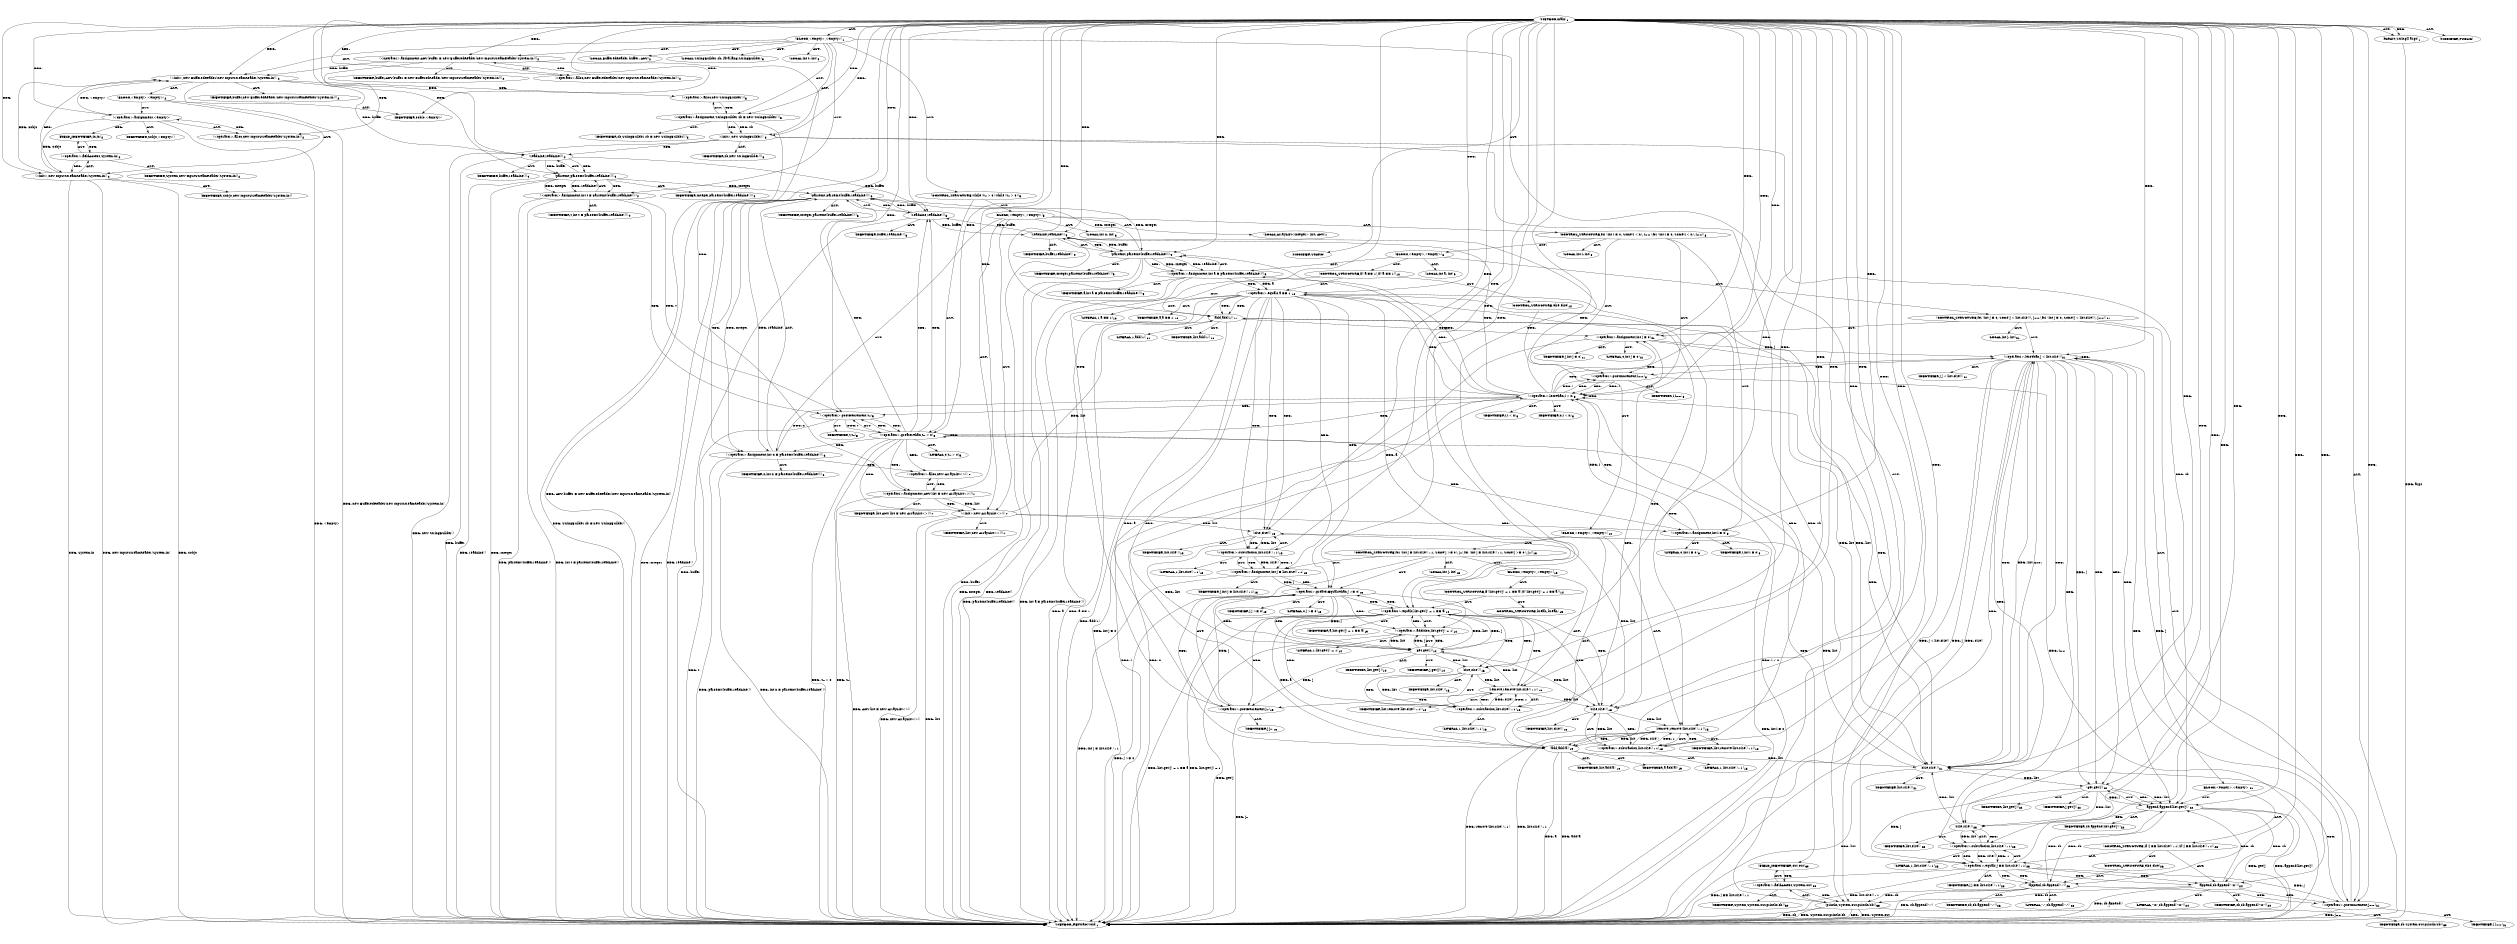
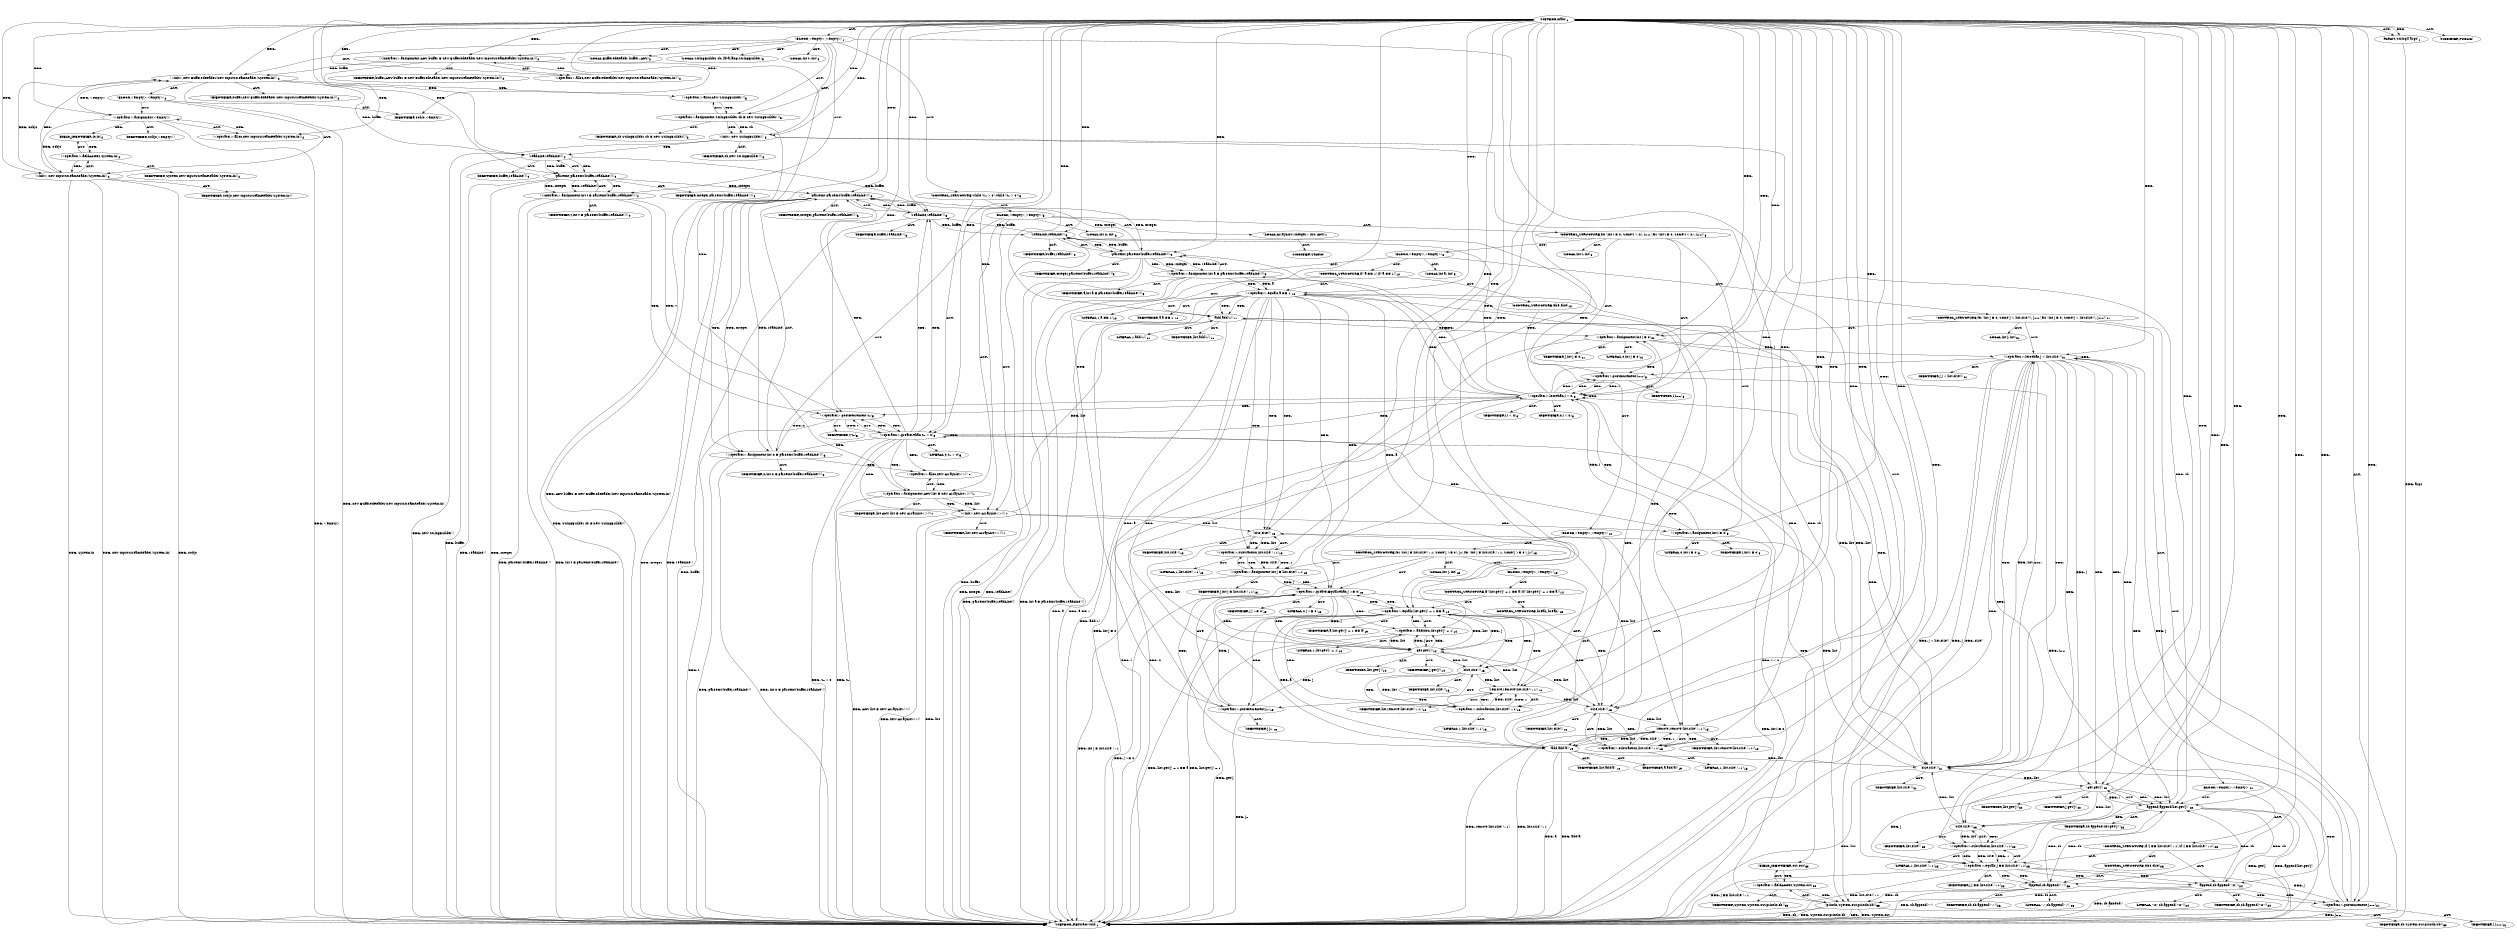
(1445, 147) -> (1301, 244)
(1767, 364) -> none
(1354, 445) -> (1354, 445)
